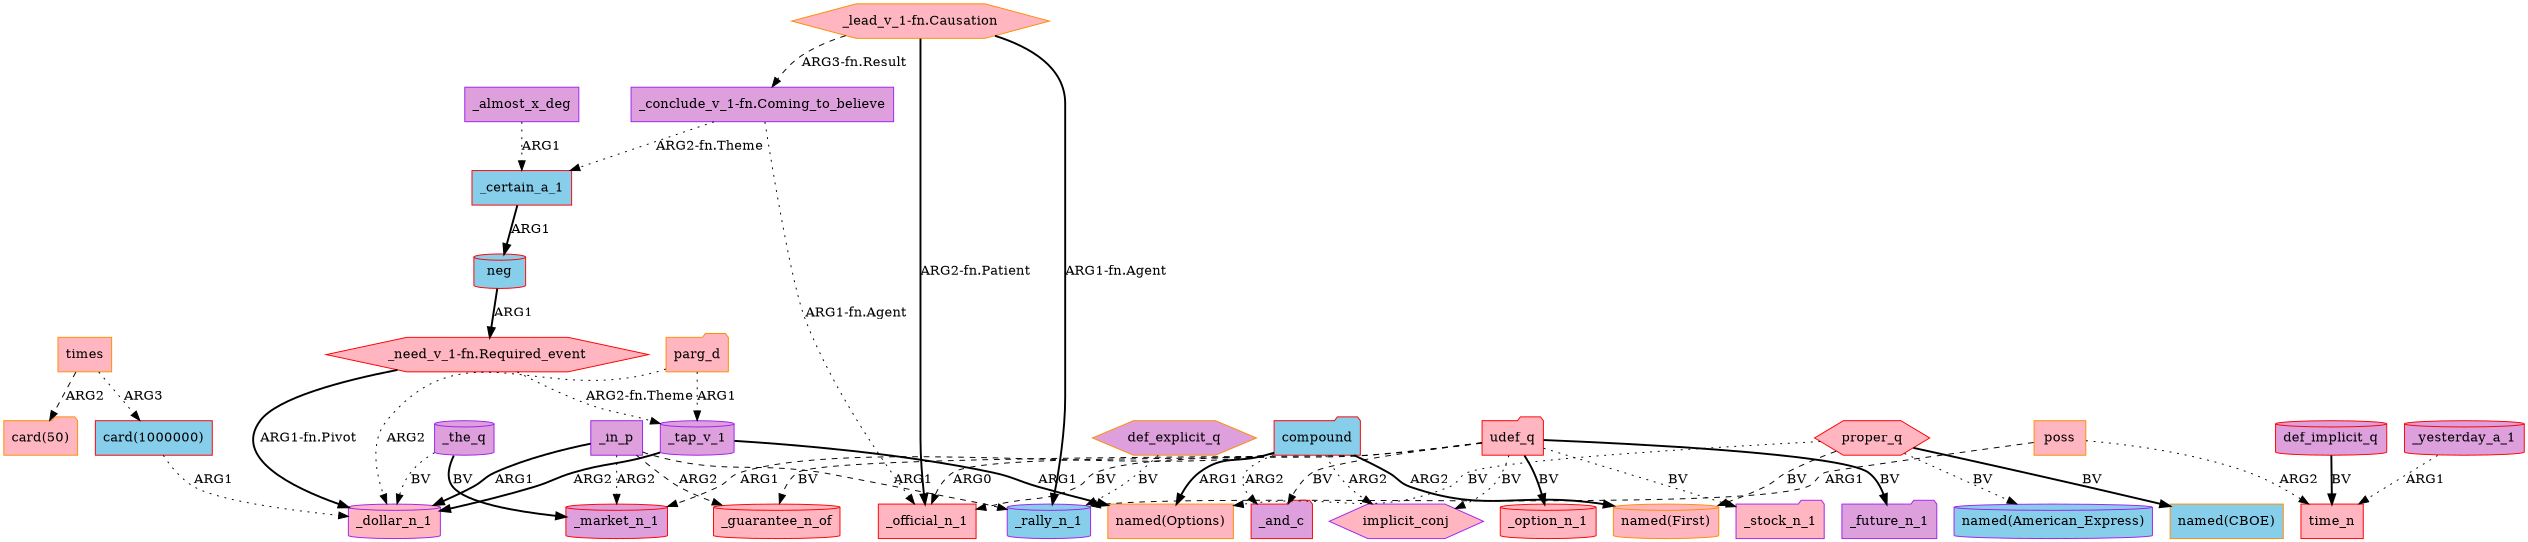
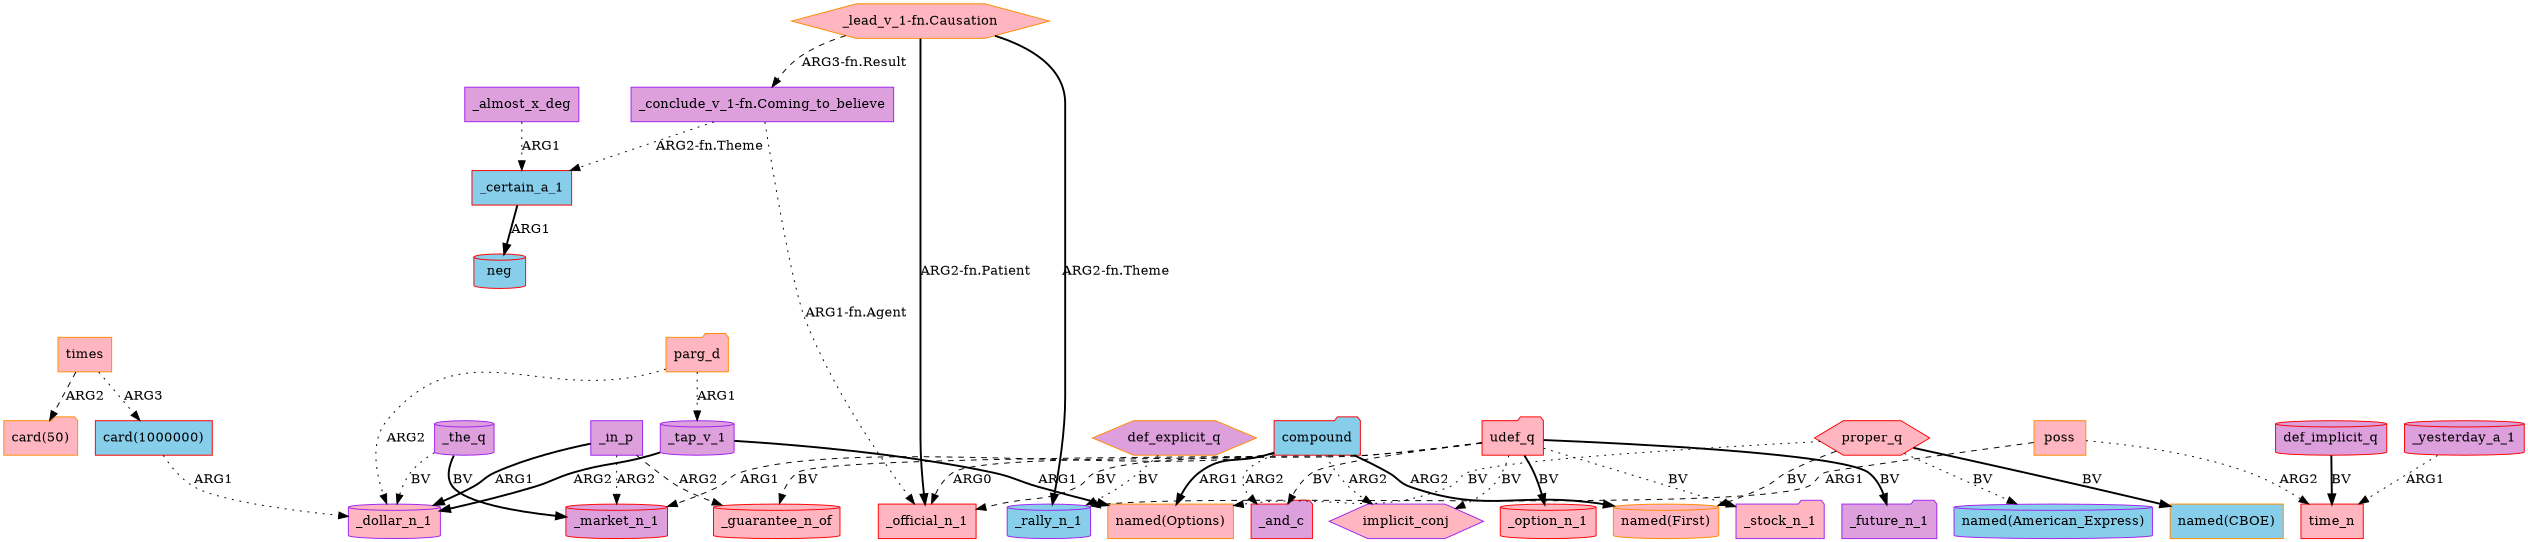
(1116, 271) -> (1116, 271)
(487, 355) -> none
(830, 474) -> none
